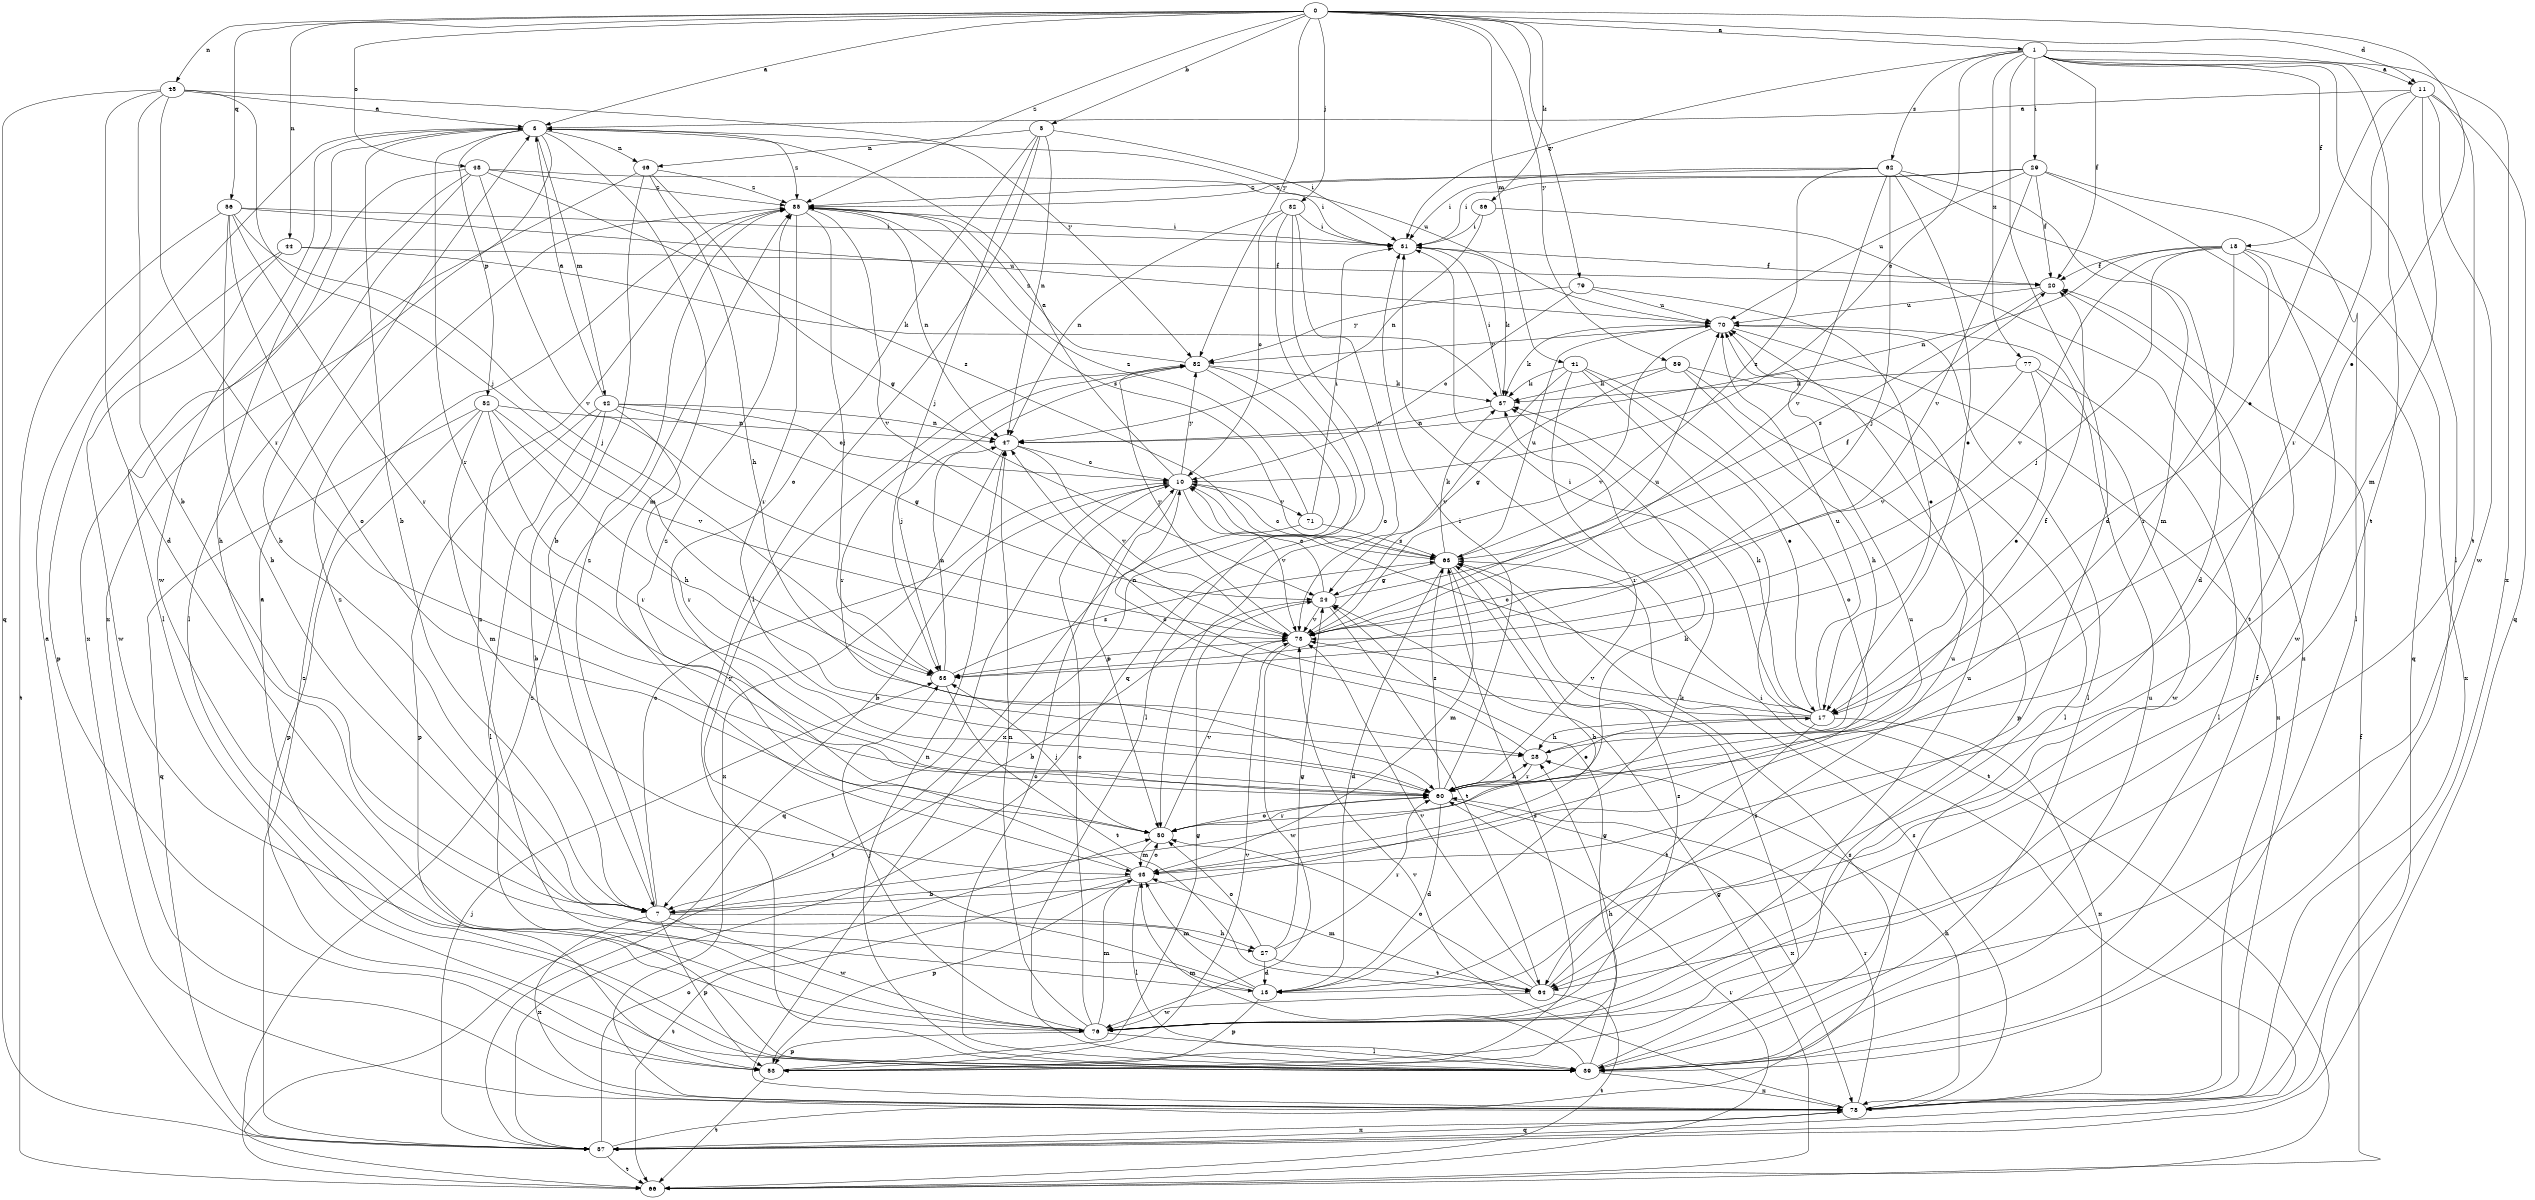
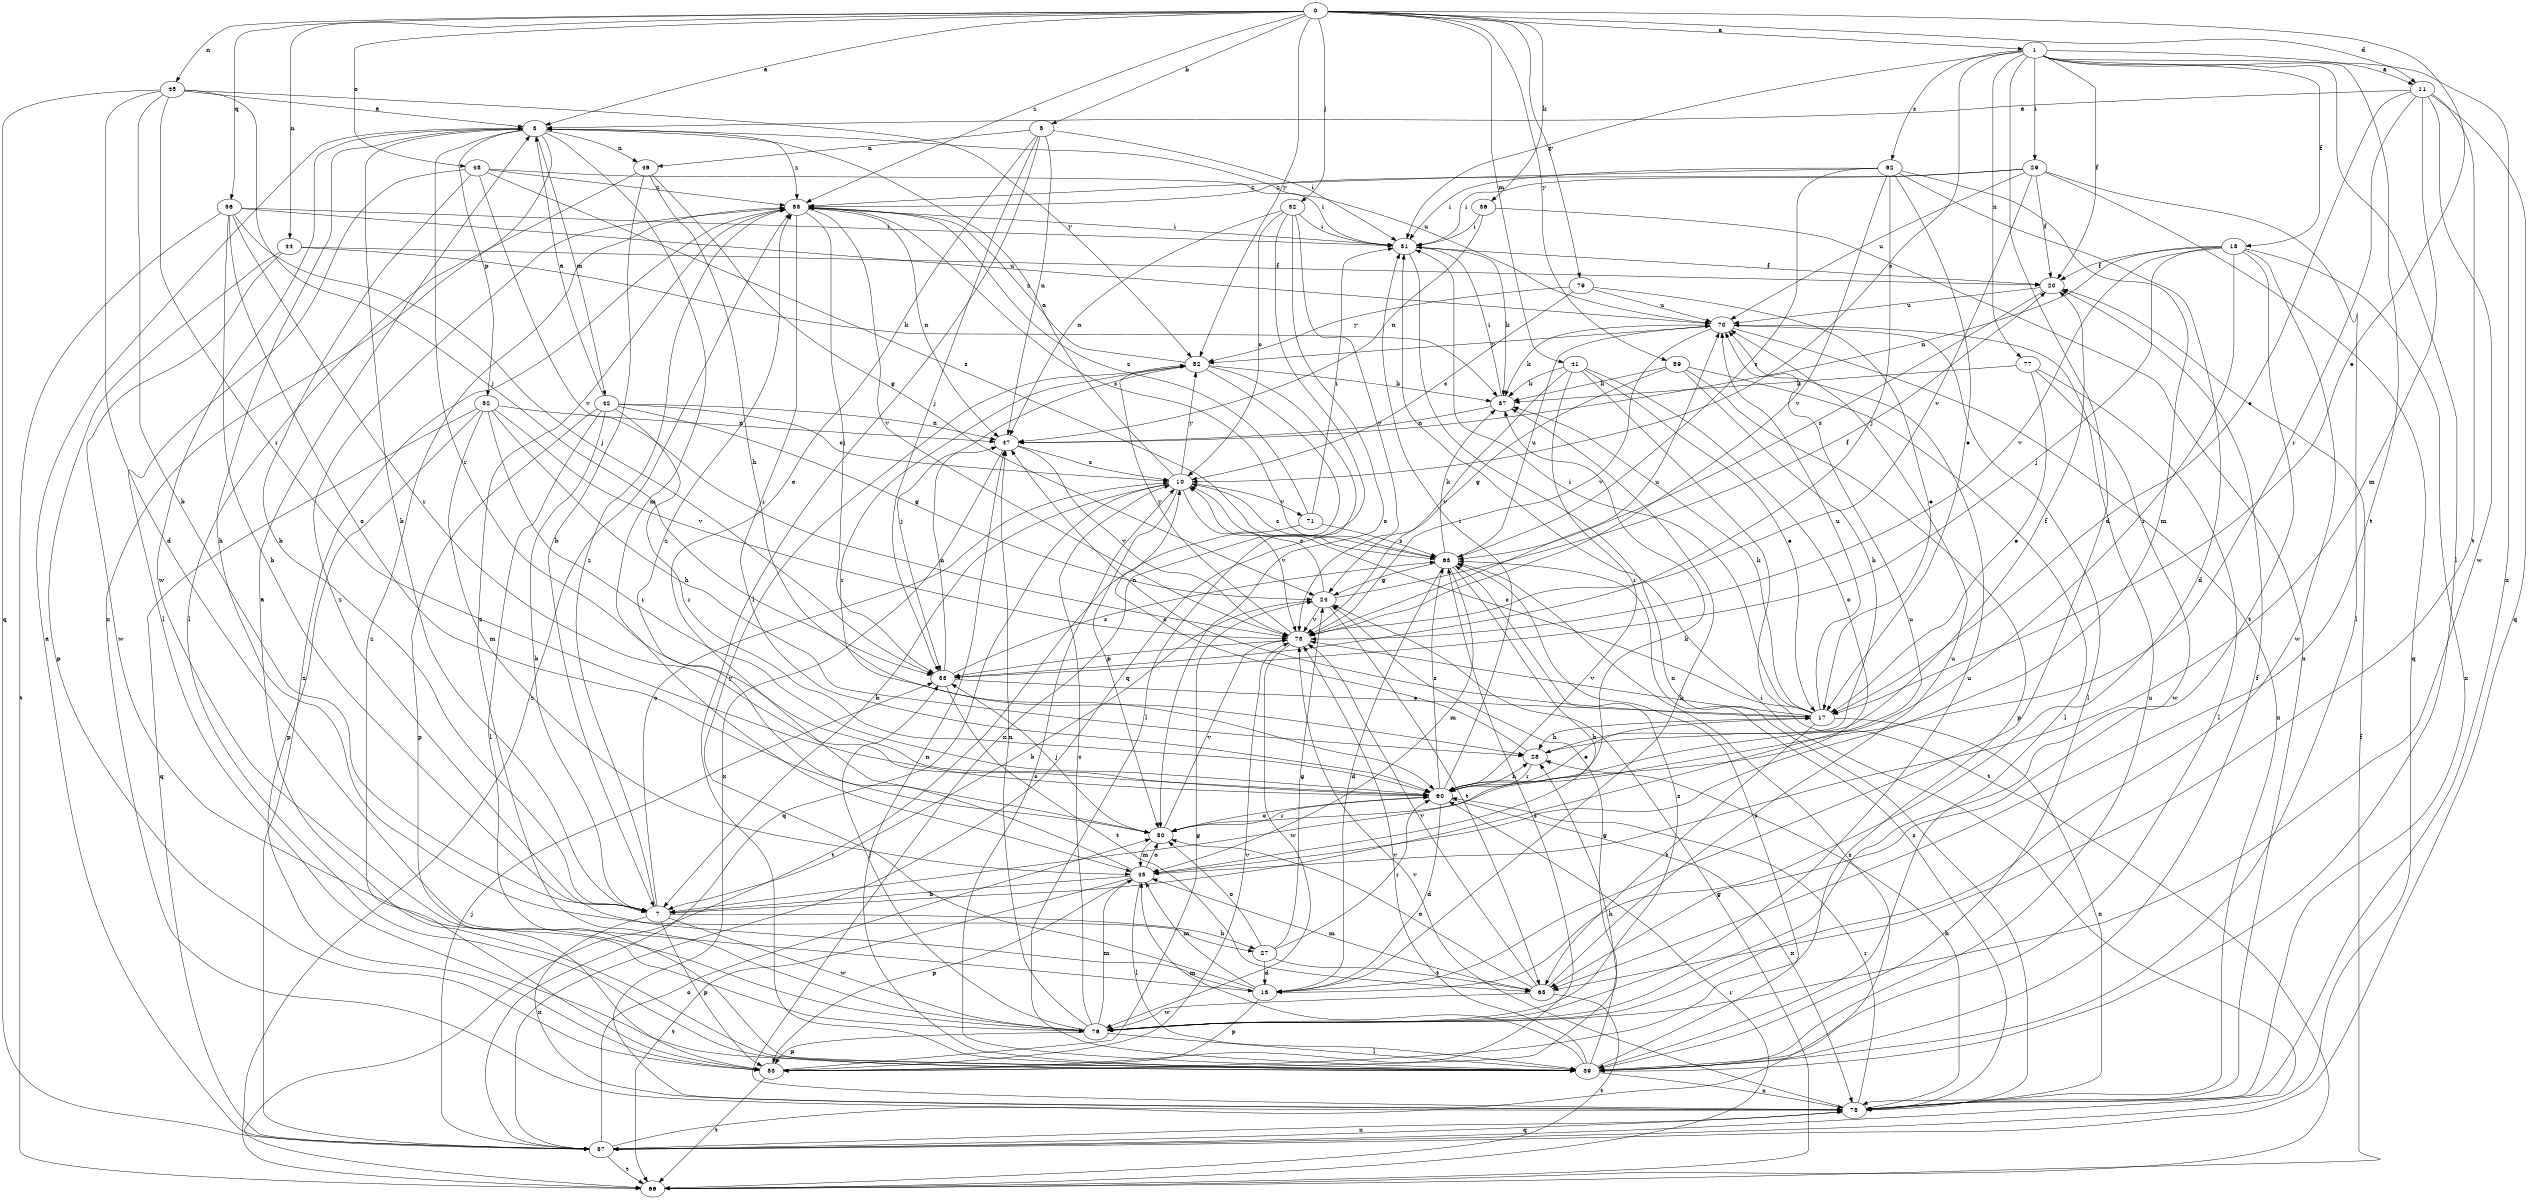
(721, 182) -> (367, 656)
(1731, 546) -> (1397, 898)
none -> (1380, 699)
(1542, 993) -> (1542, 993)
(497, 1090) -> (1674, 690)
